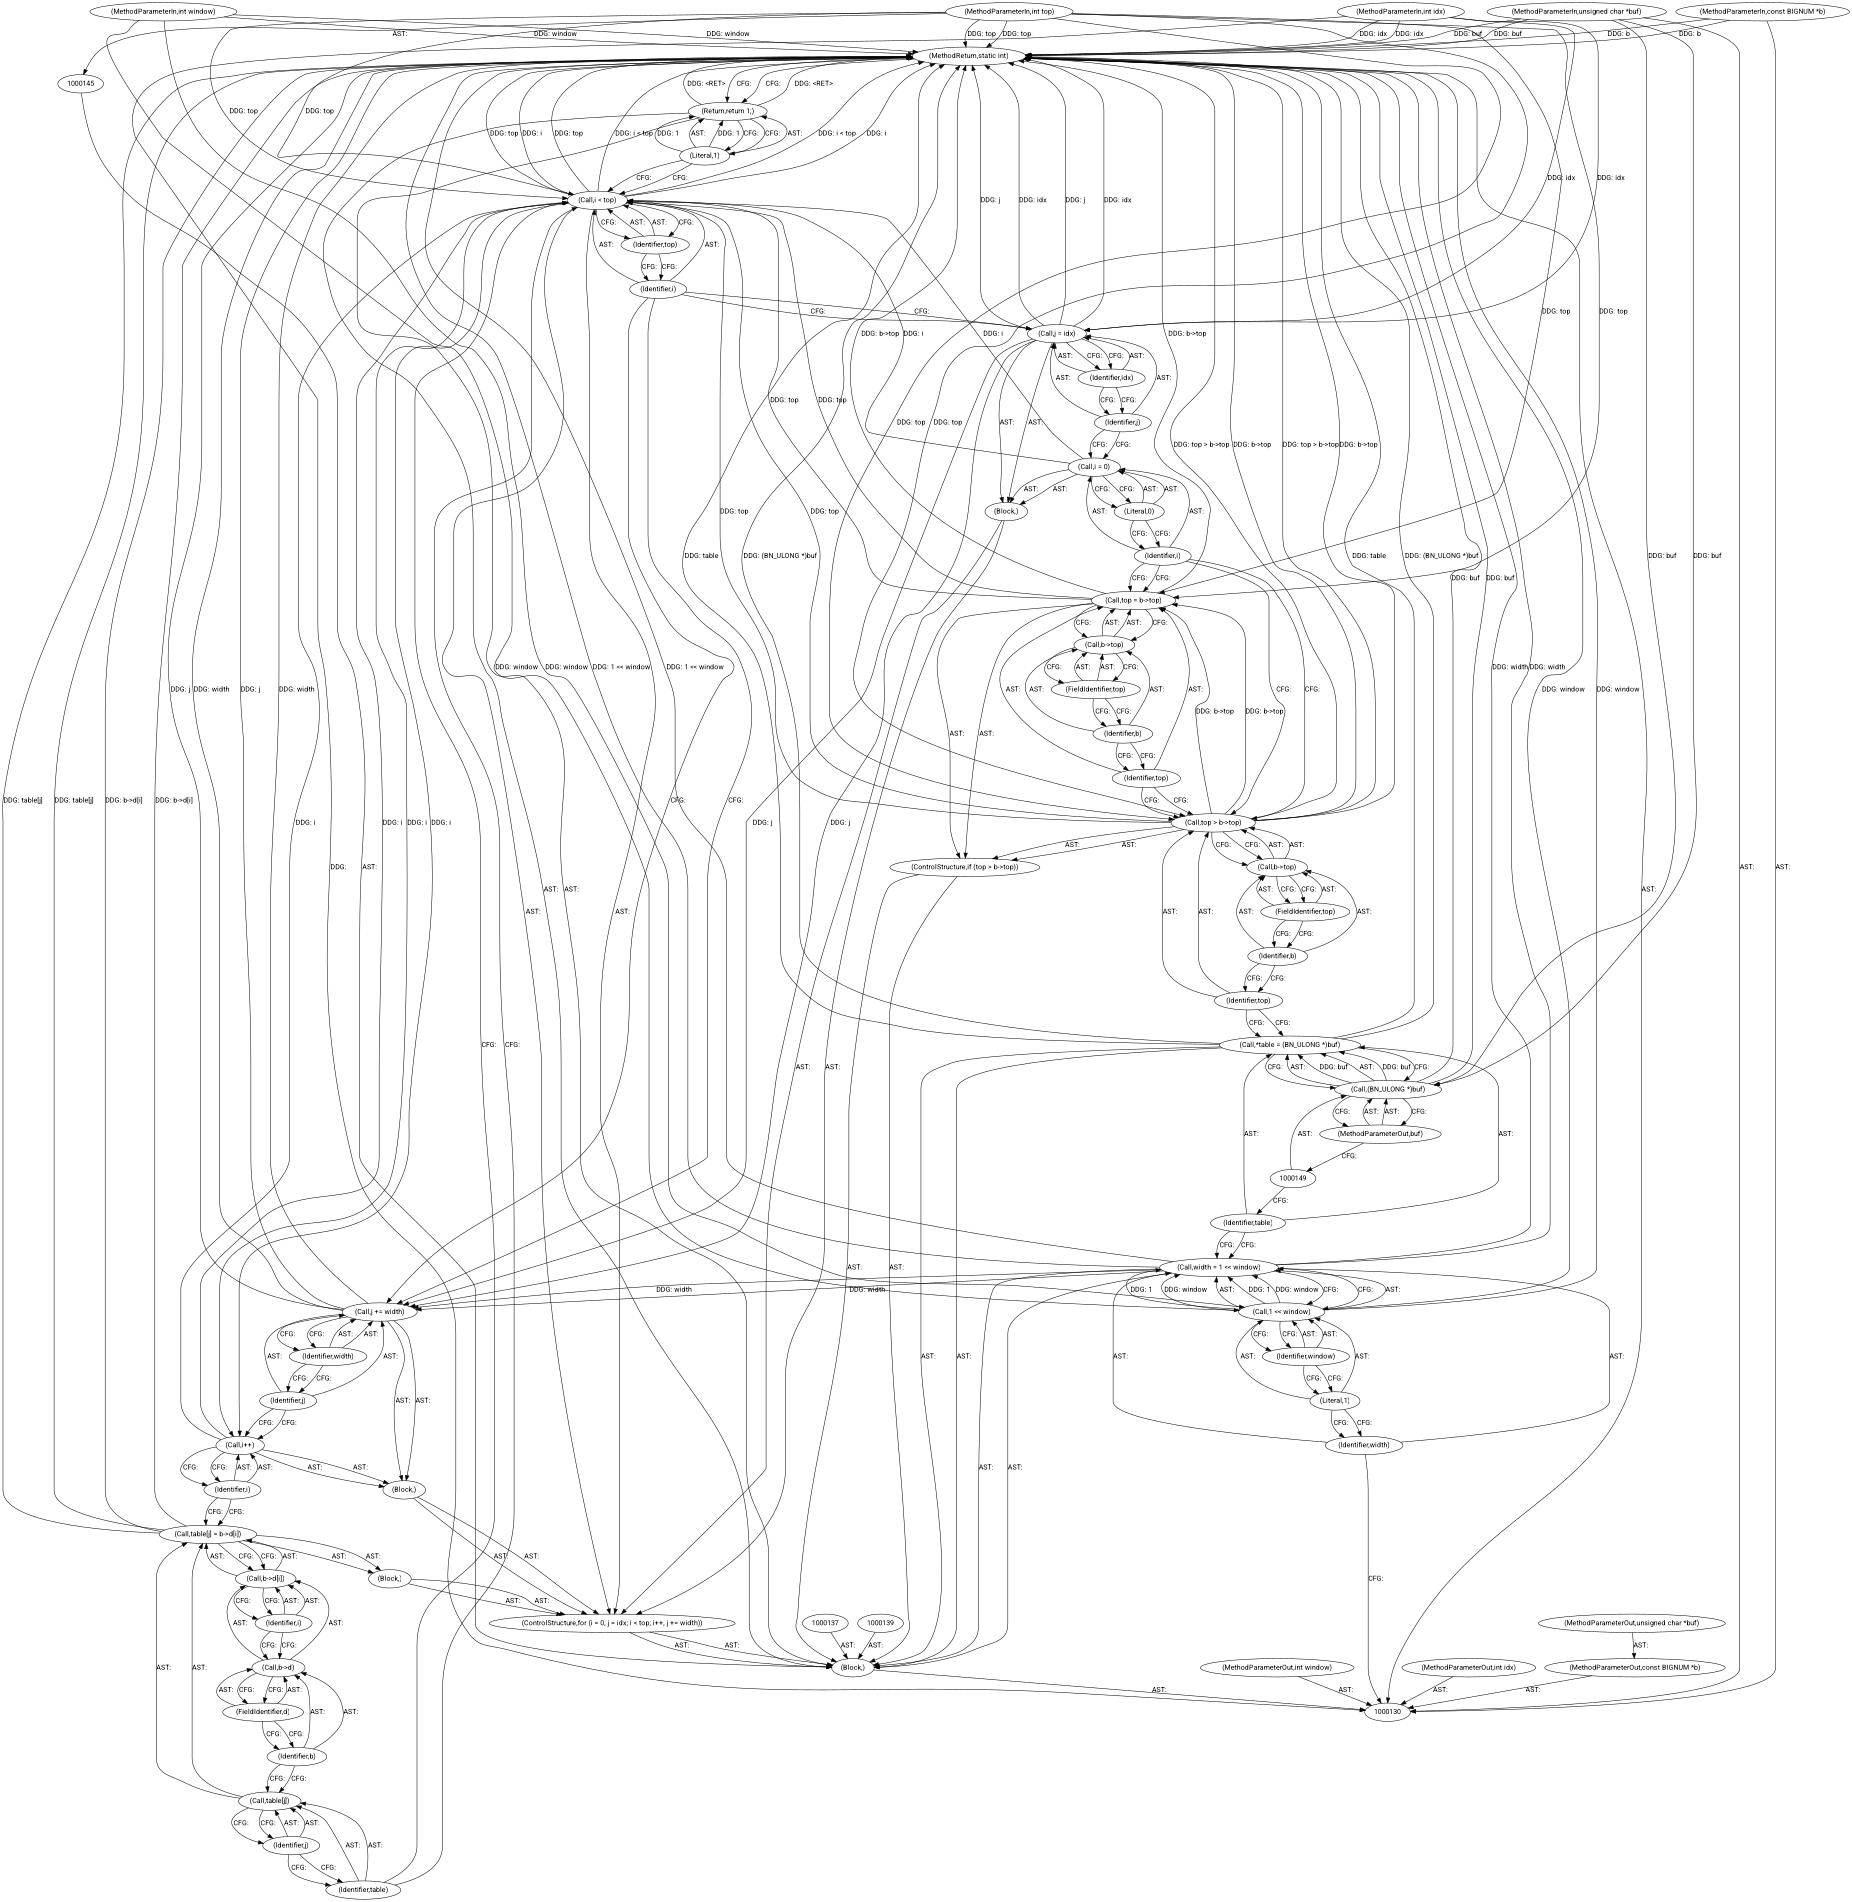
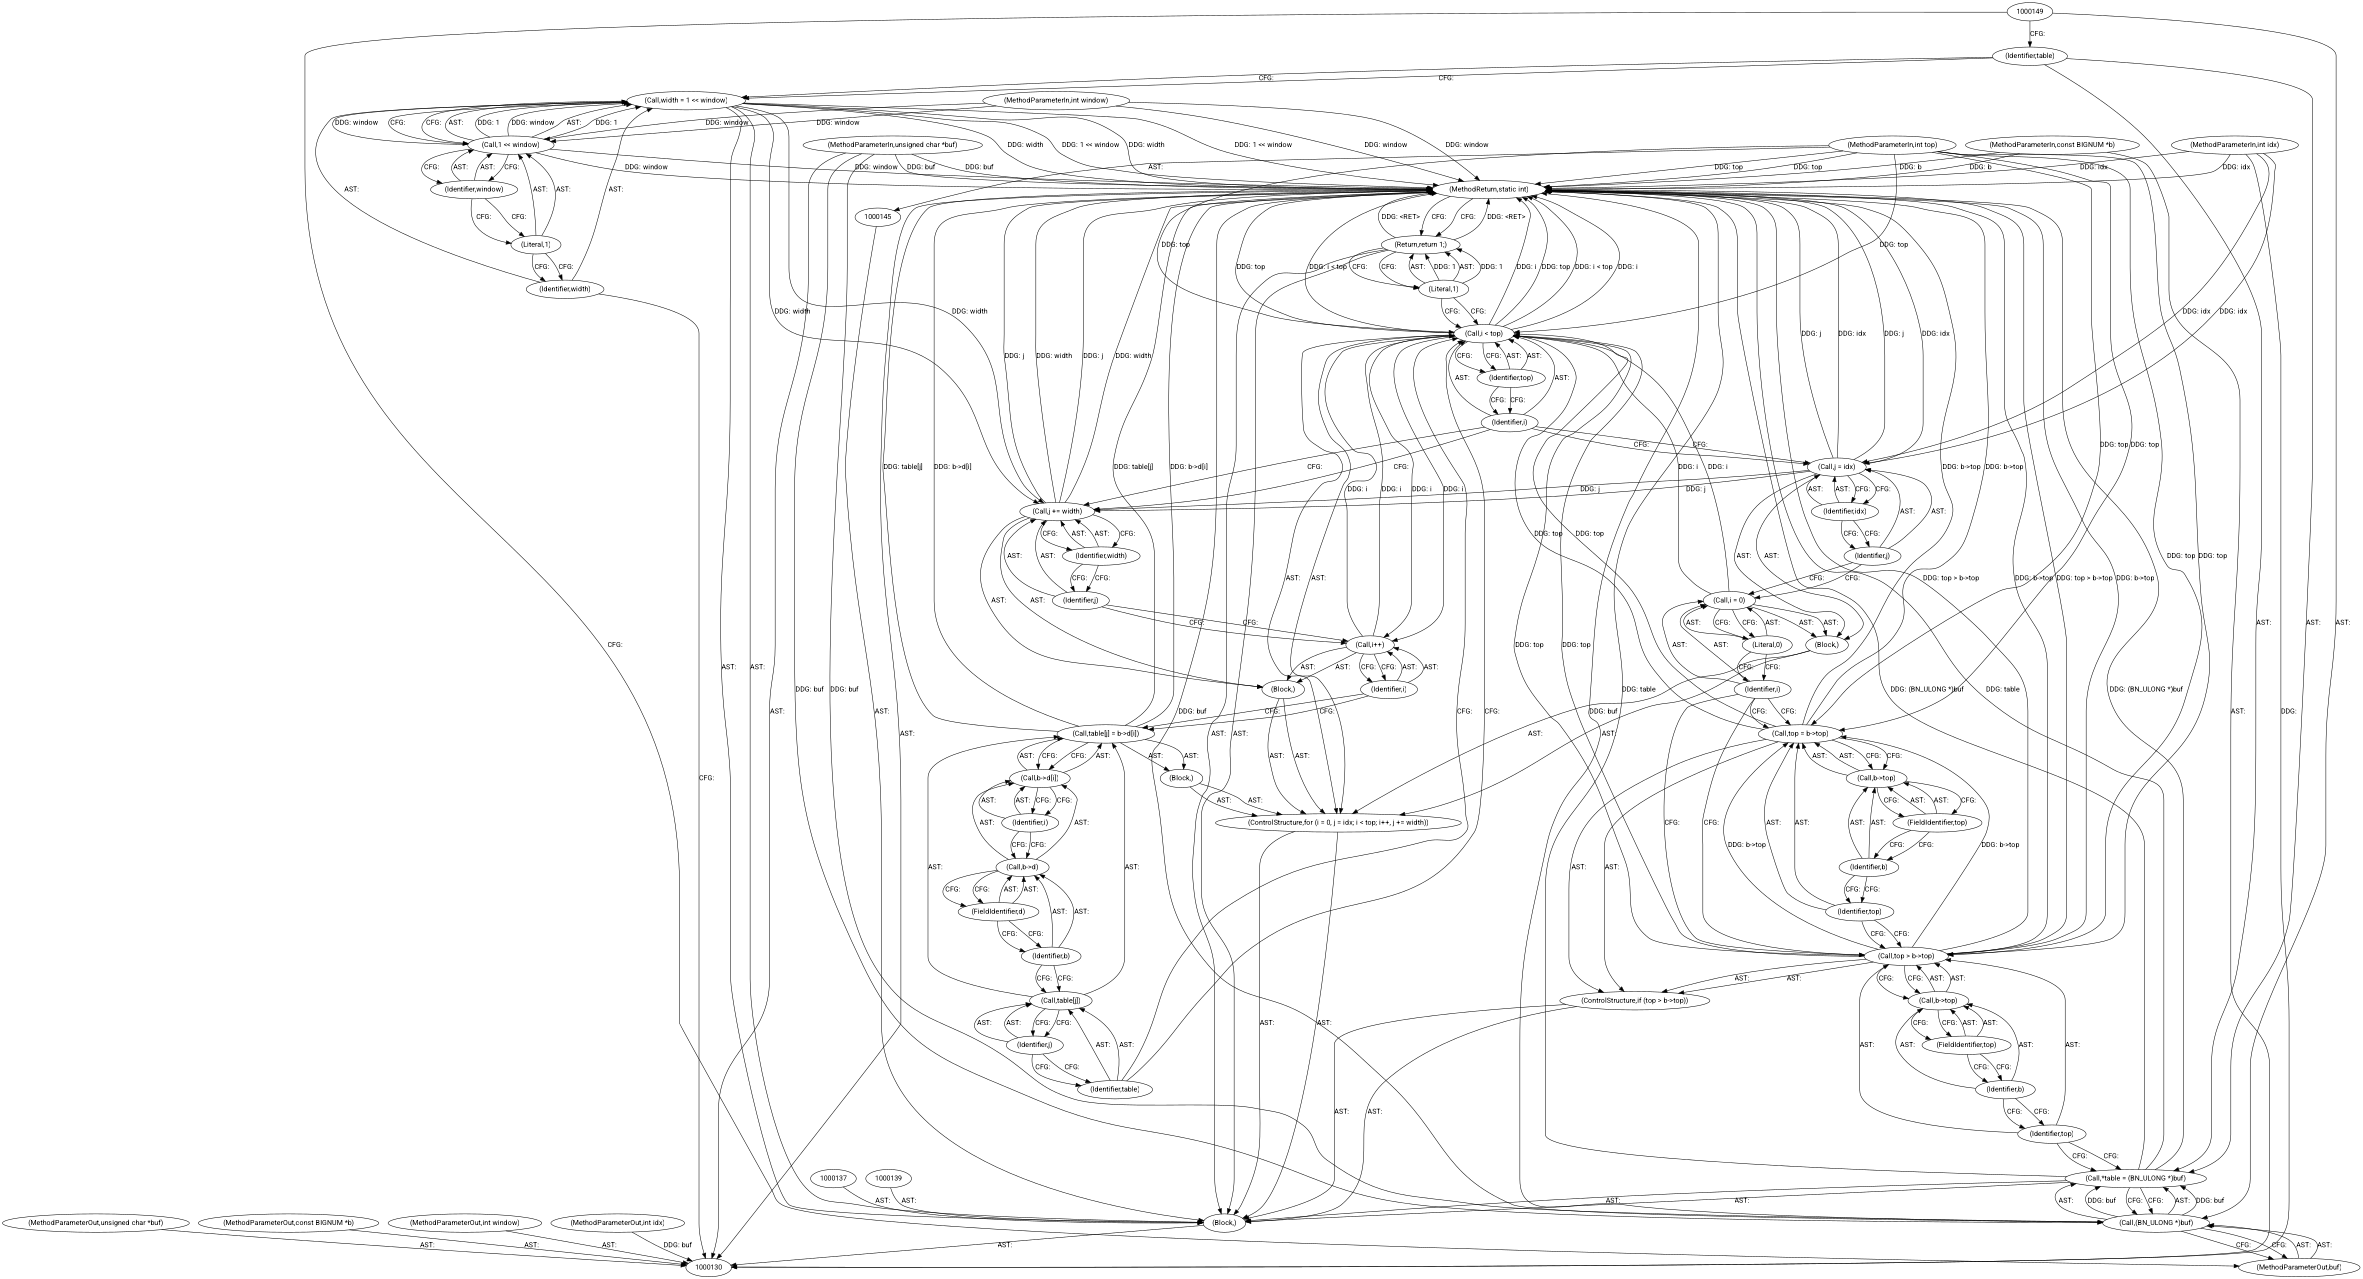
(1338, 1156) -> (485, 522)
(1633, 1643) -> (421, 1249)
(1442, 1690) -> (678, 1245)
